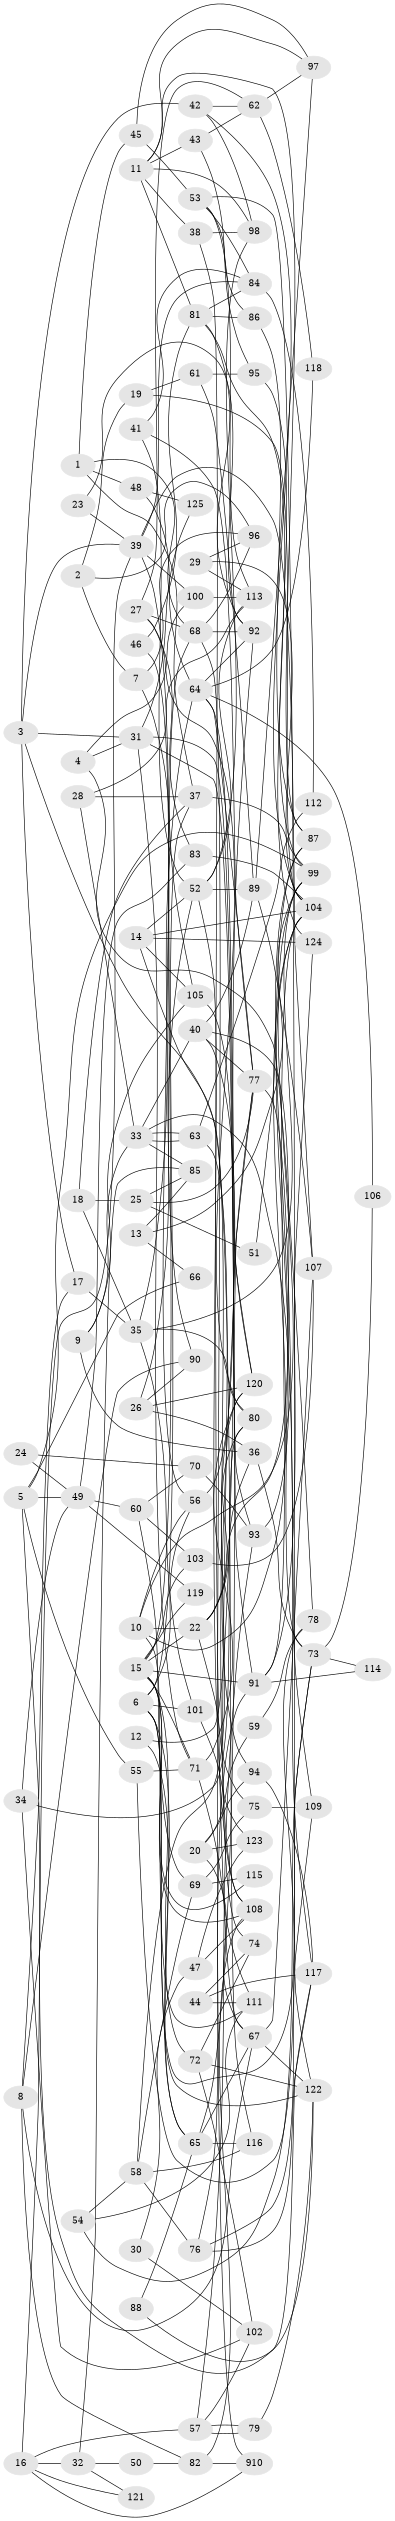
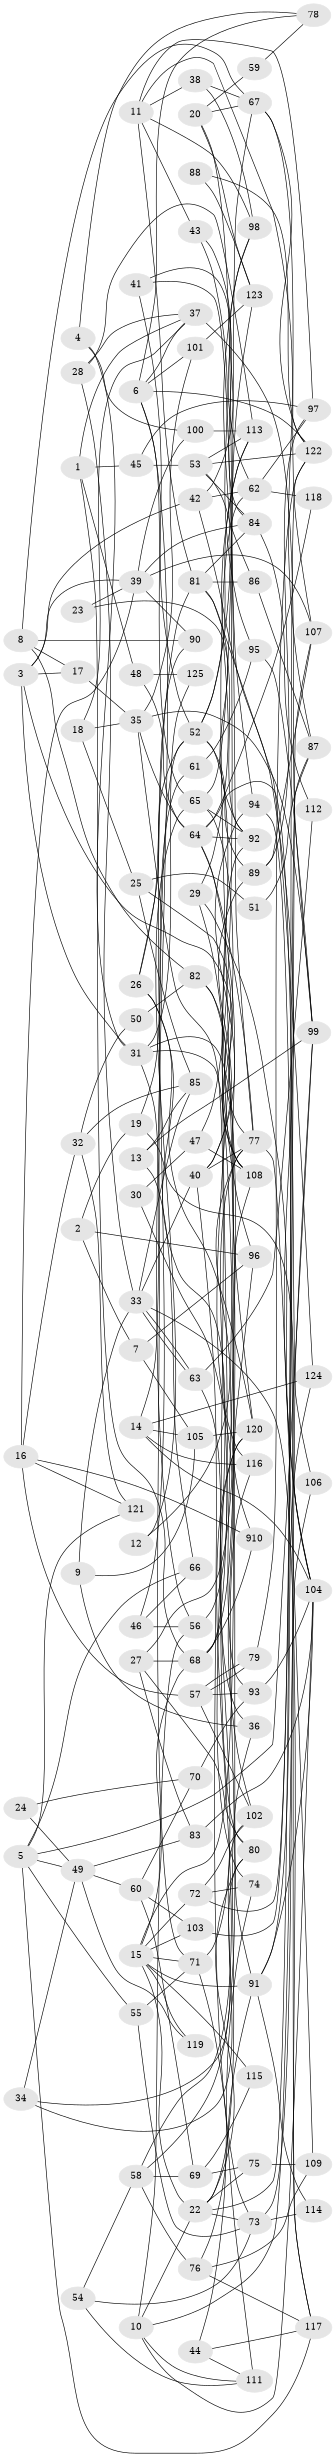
(240, 692) -> none
(278, 1557) -> (226, 2217)
none -> (168, 1596)
none -> (44, 1665)
(169, 2227) -> (231, 232)
